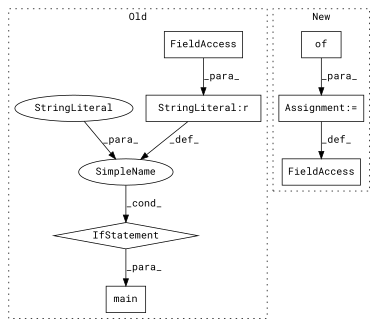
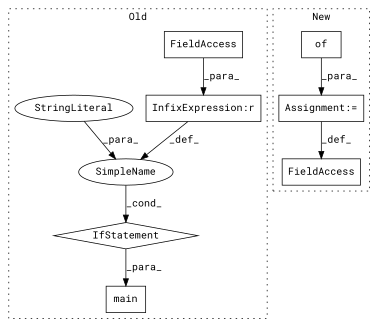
(203, 108) -> (203, 108)
